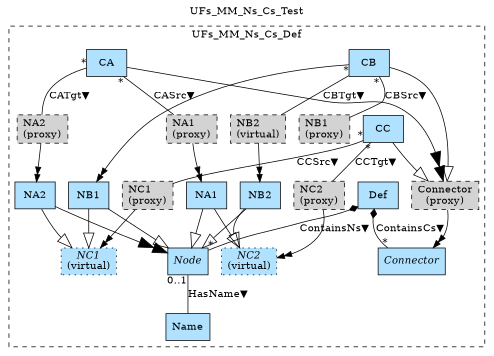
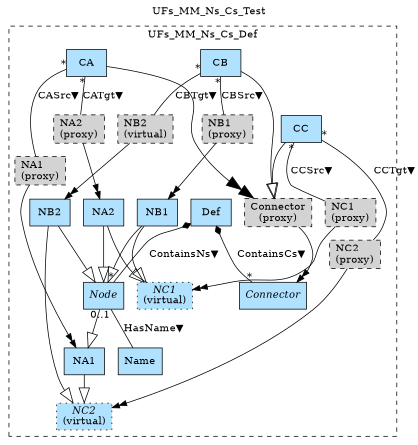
(214, 90) -> (197, 166)
(199, 221) -> (96, 321)
(97, 225) -> (104, 247)
